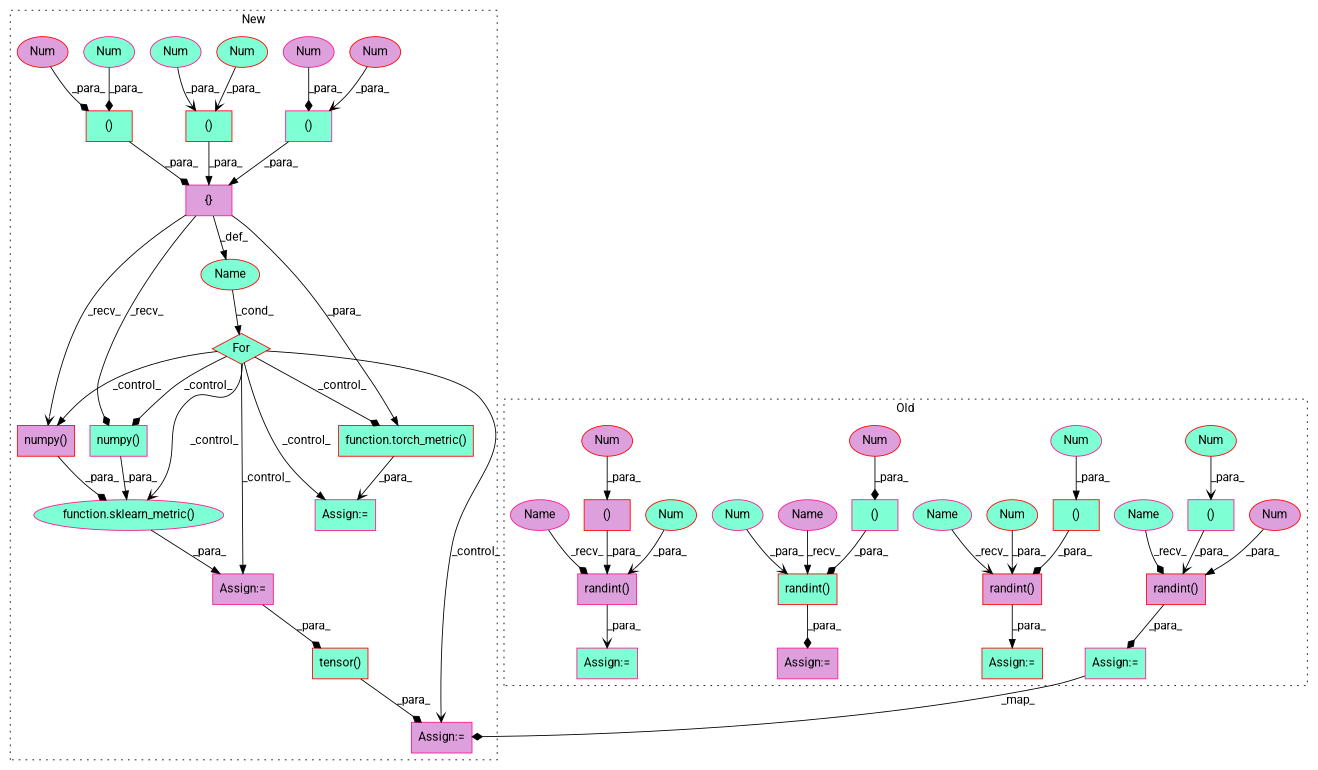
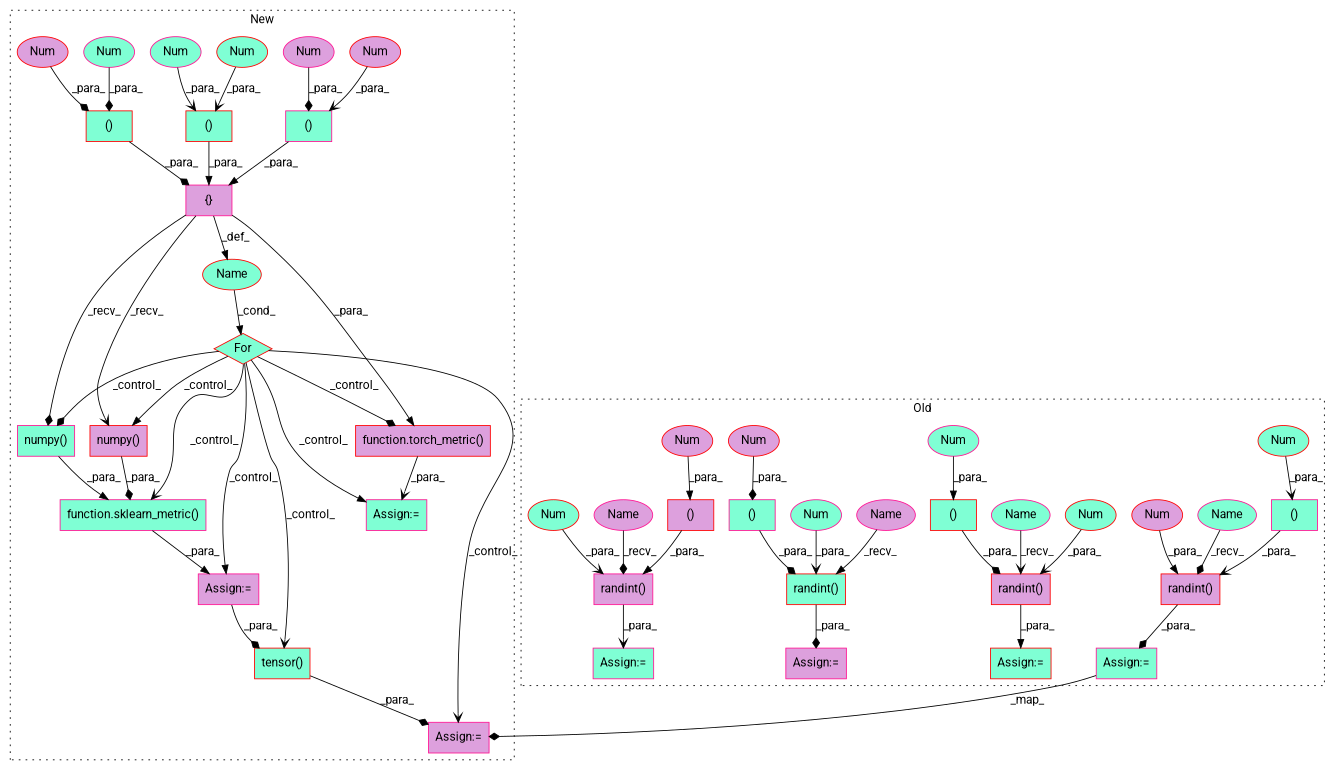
(406, 441) -> (423, 441)
none -> (283, 498)
(129, 515) -> (133, 515)
